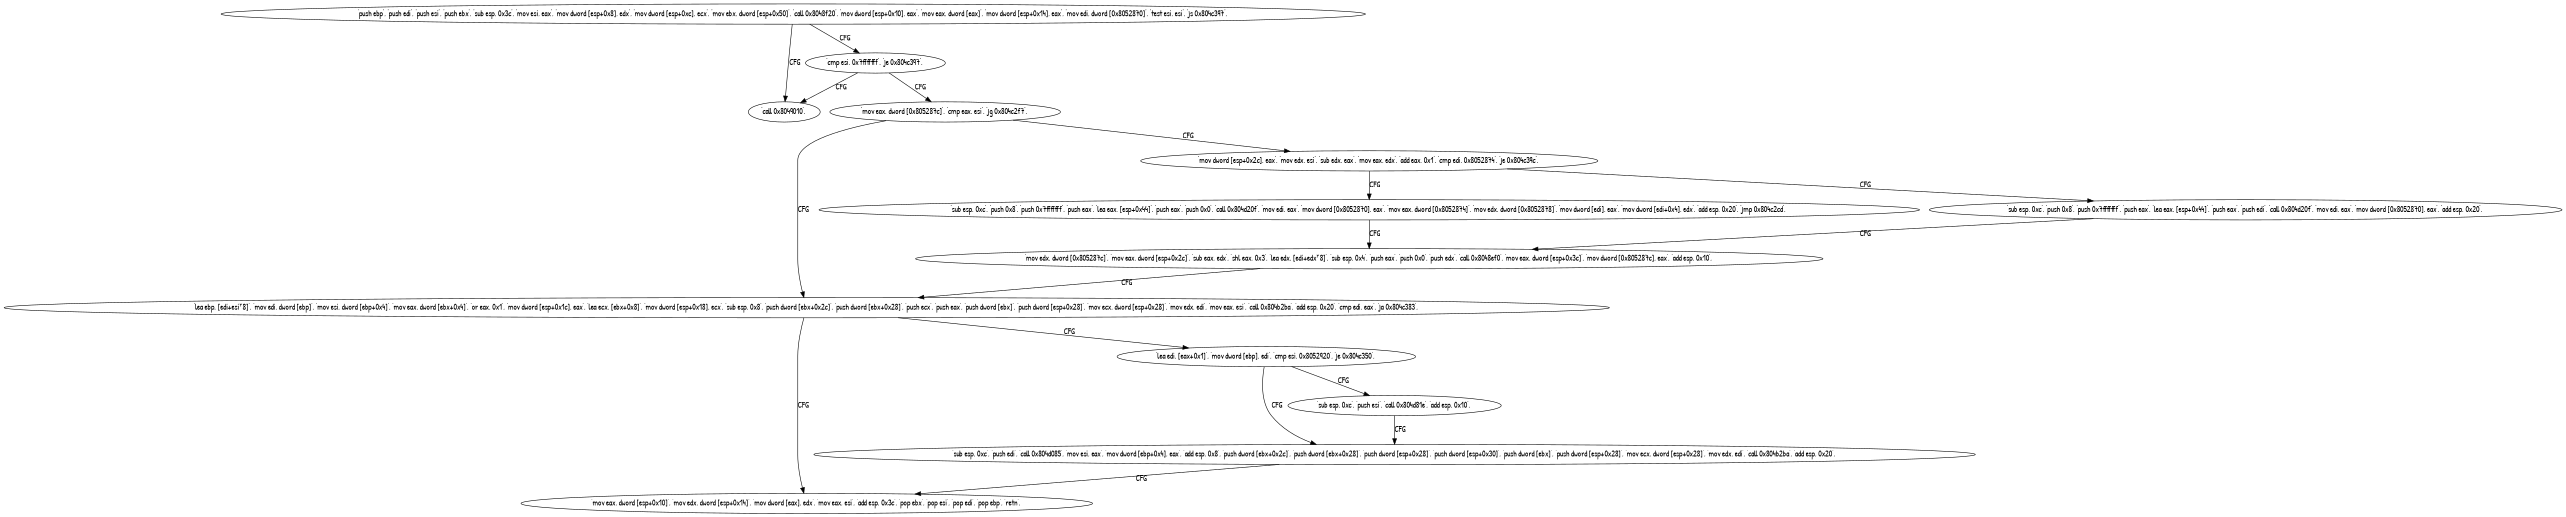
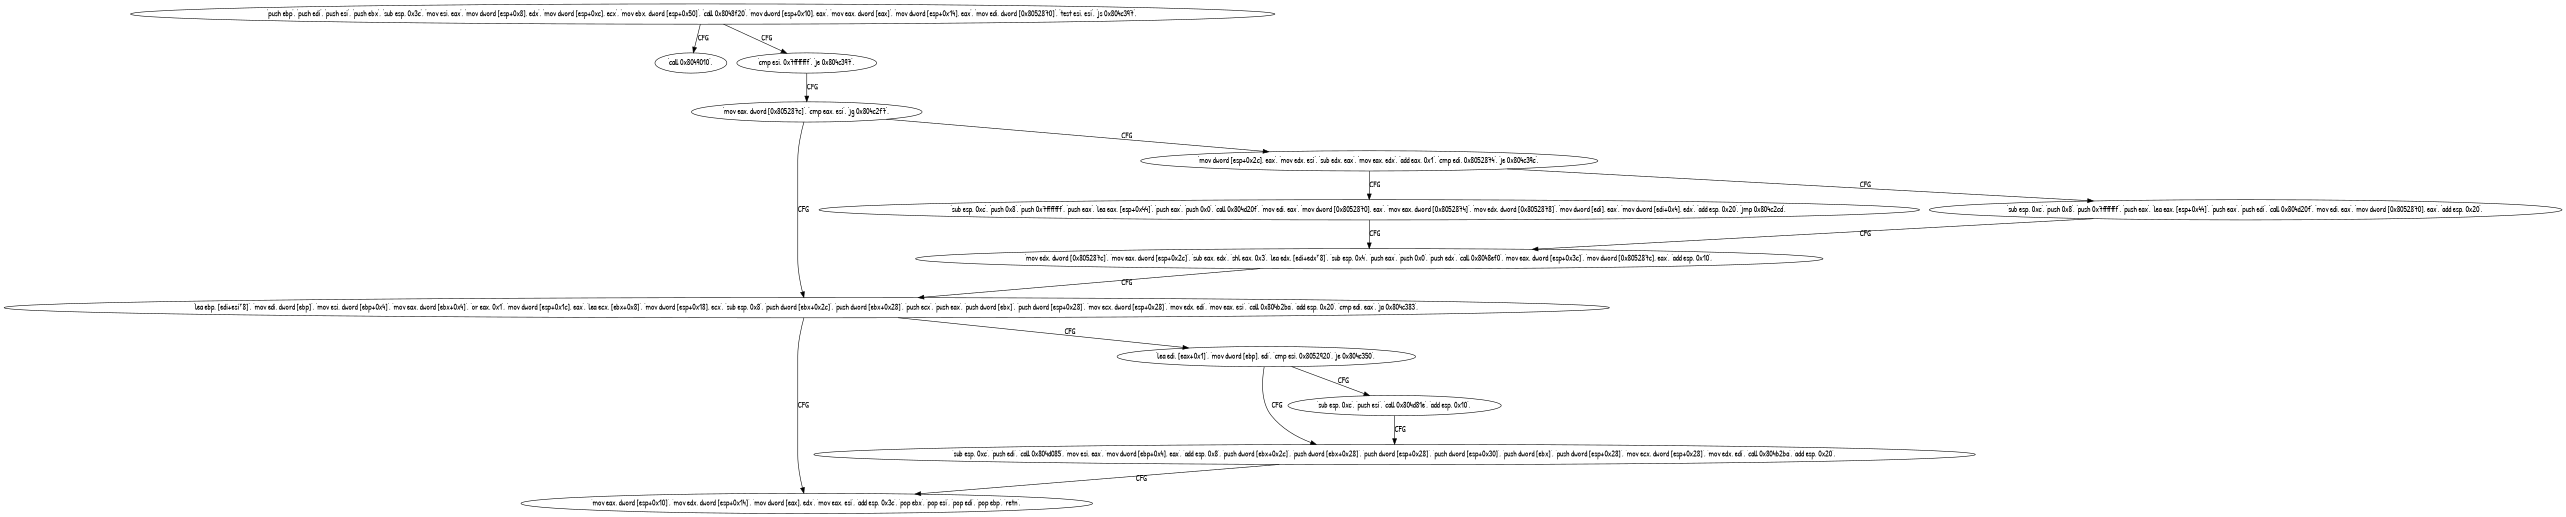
(832, 87) -> none
